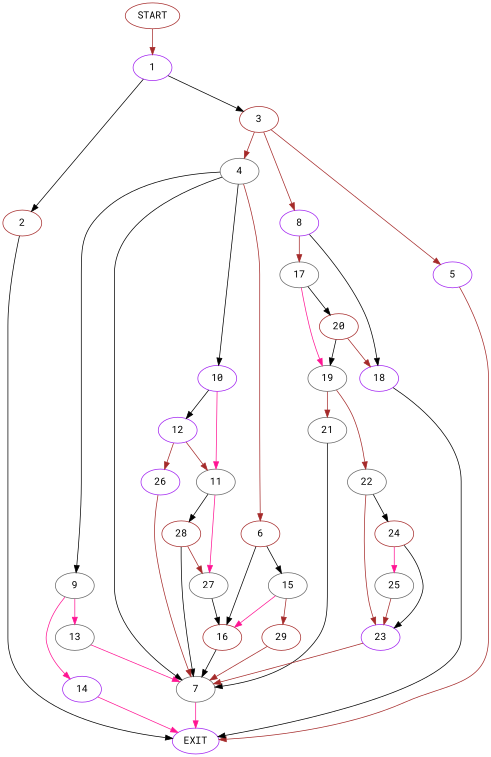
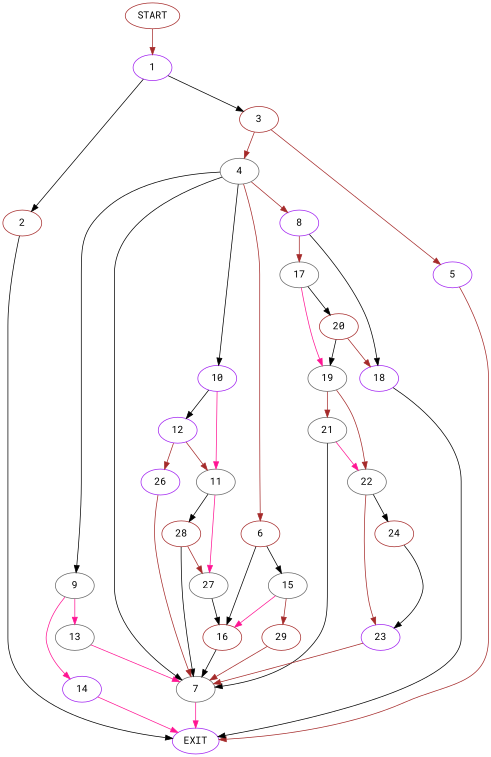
(278, 168) -> (267, 195)
none -> (345, 453)
(394, 586) -> none
